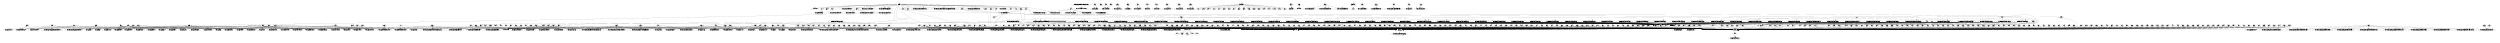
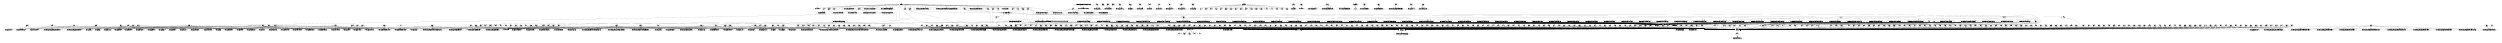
(897, 30) -> (898, 30)
